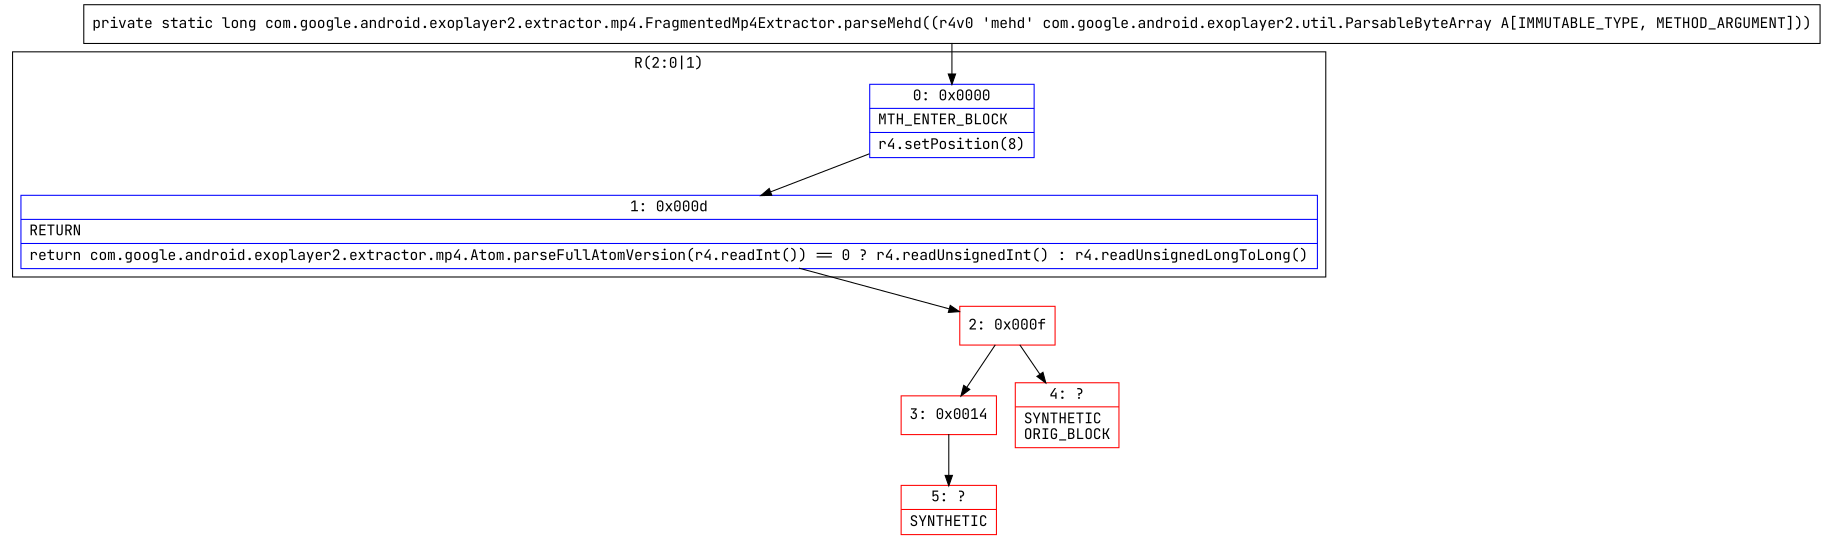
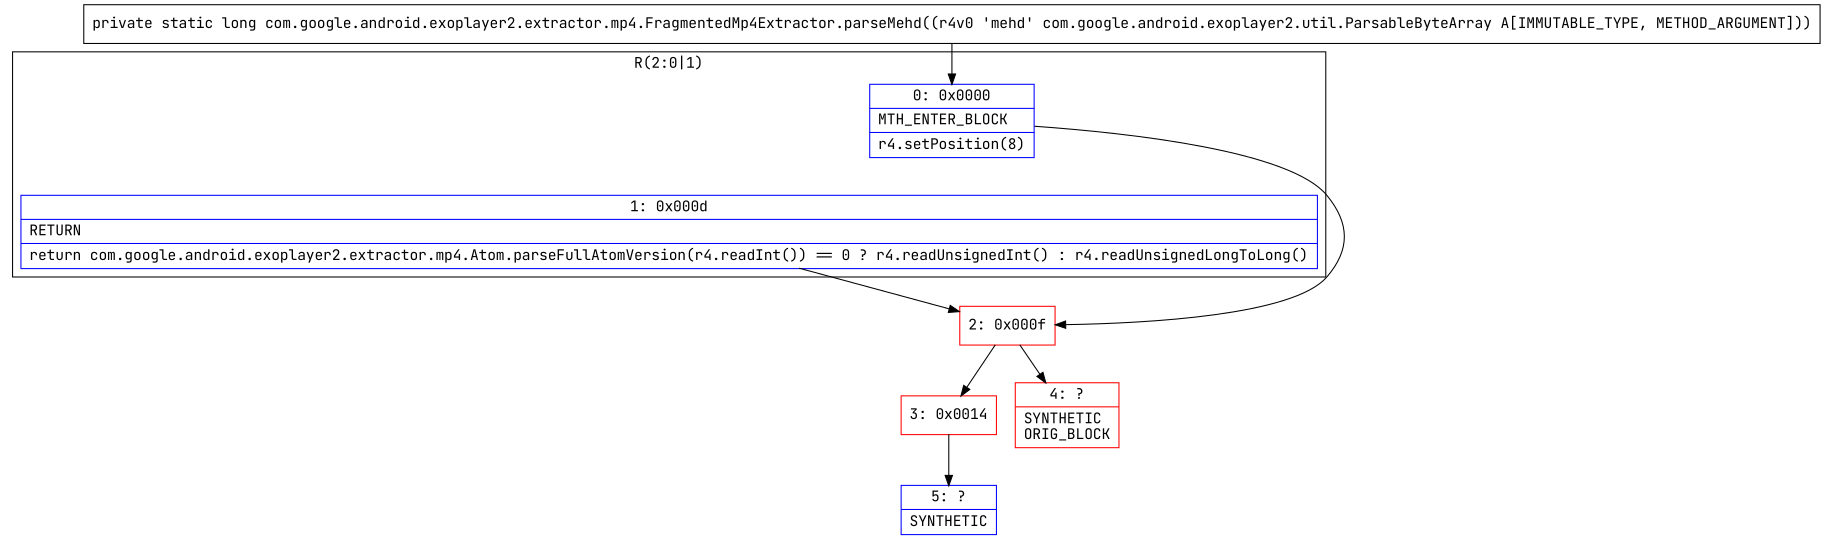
(820, 173) -> (1341, 219)
(949, 510) -> (949, 510)
